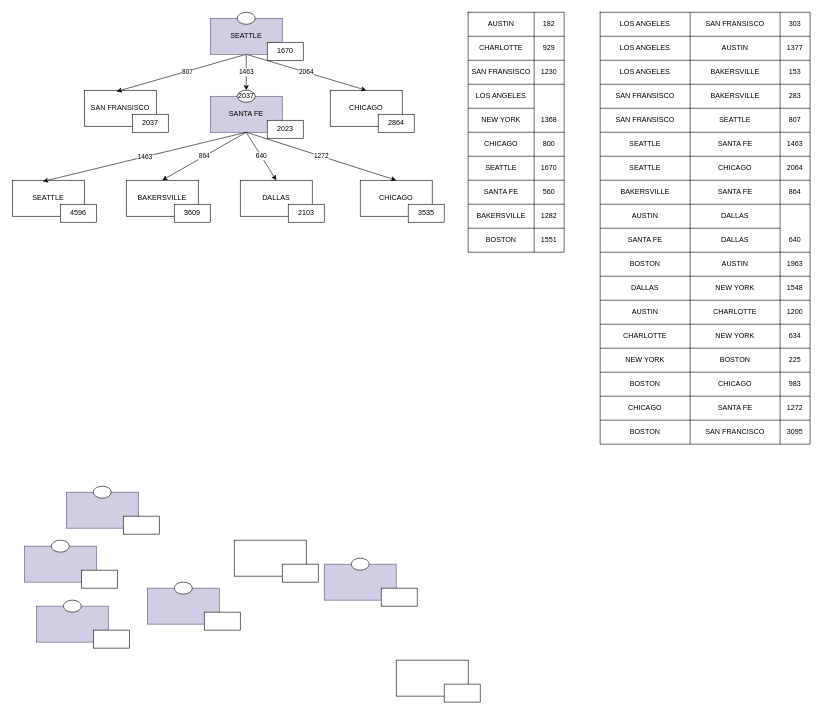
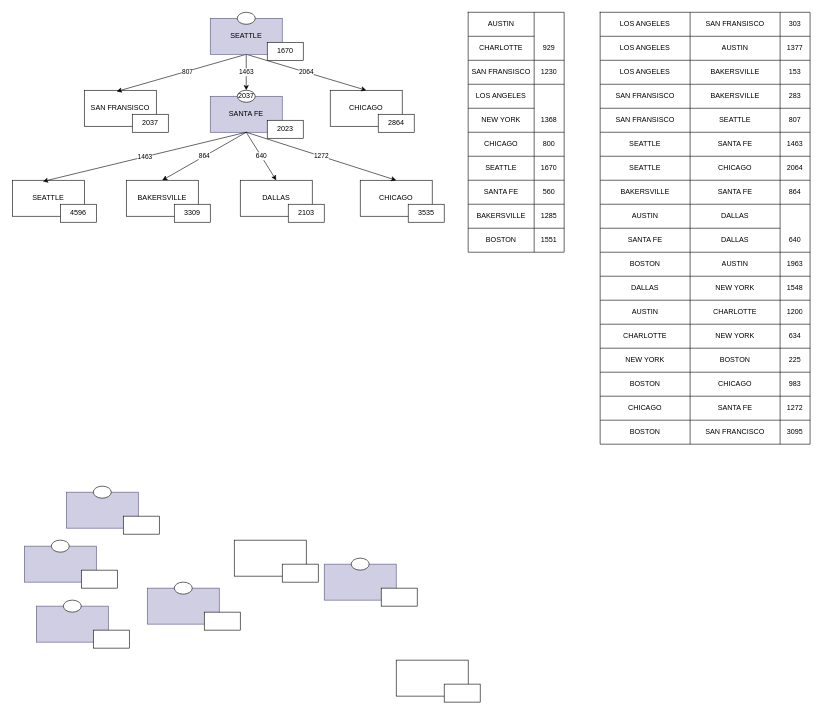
(549, 24) -> none
(192, 213) -> (192, 213)
(549, 216) -> (549, 216)
